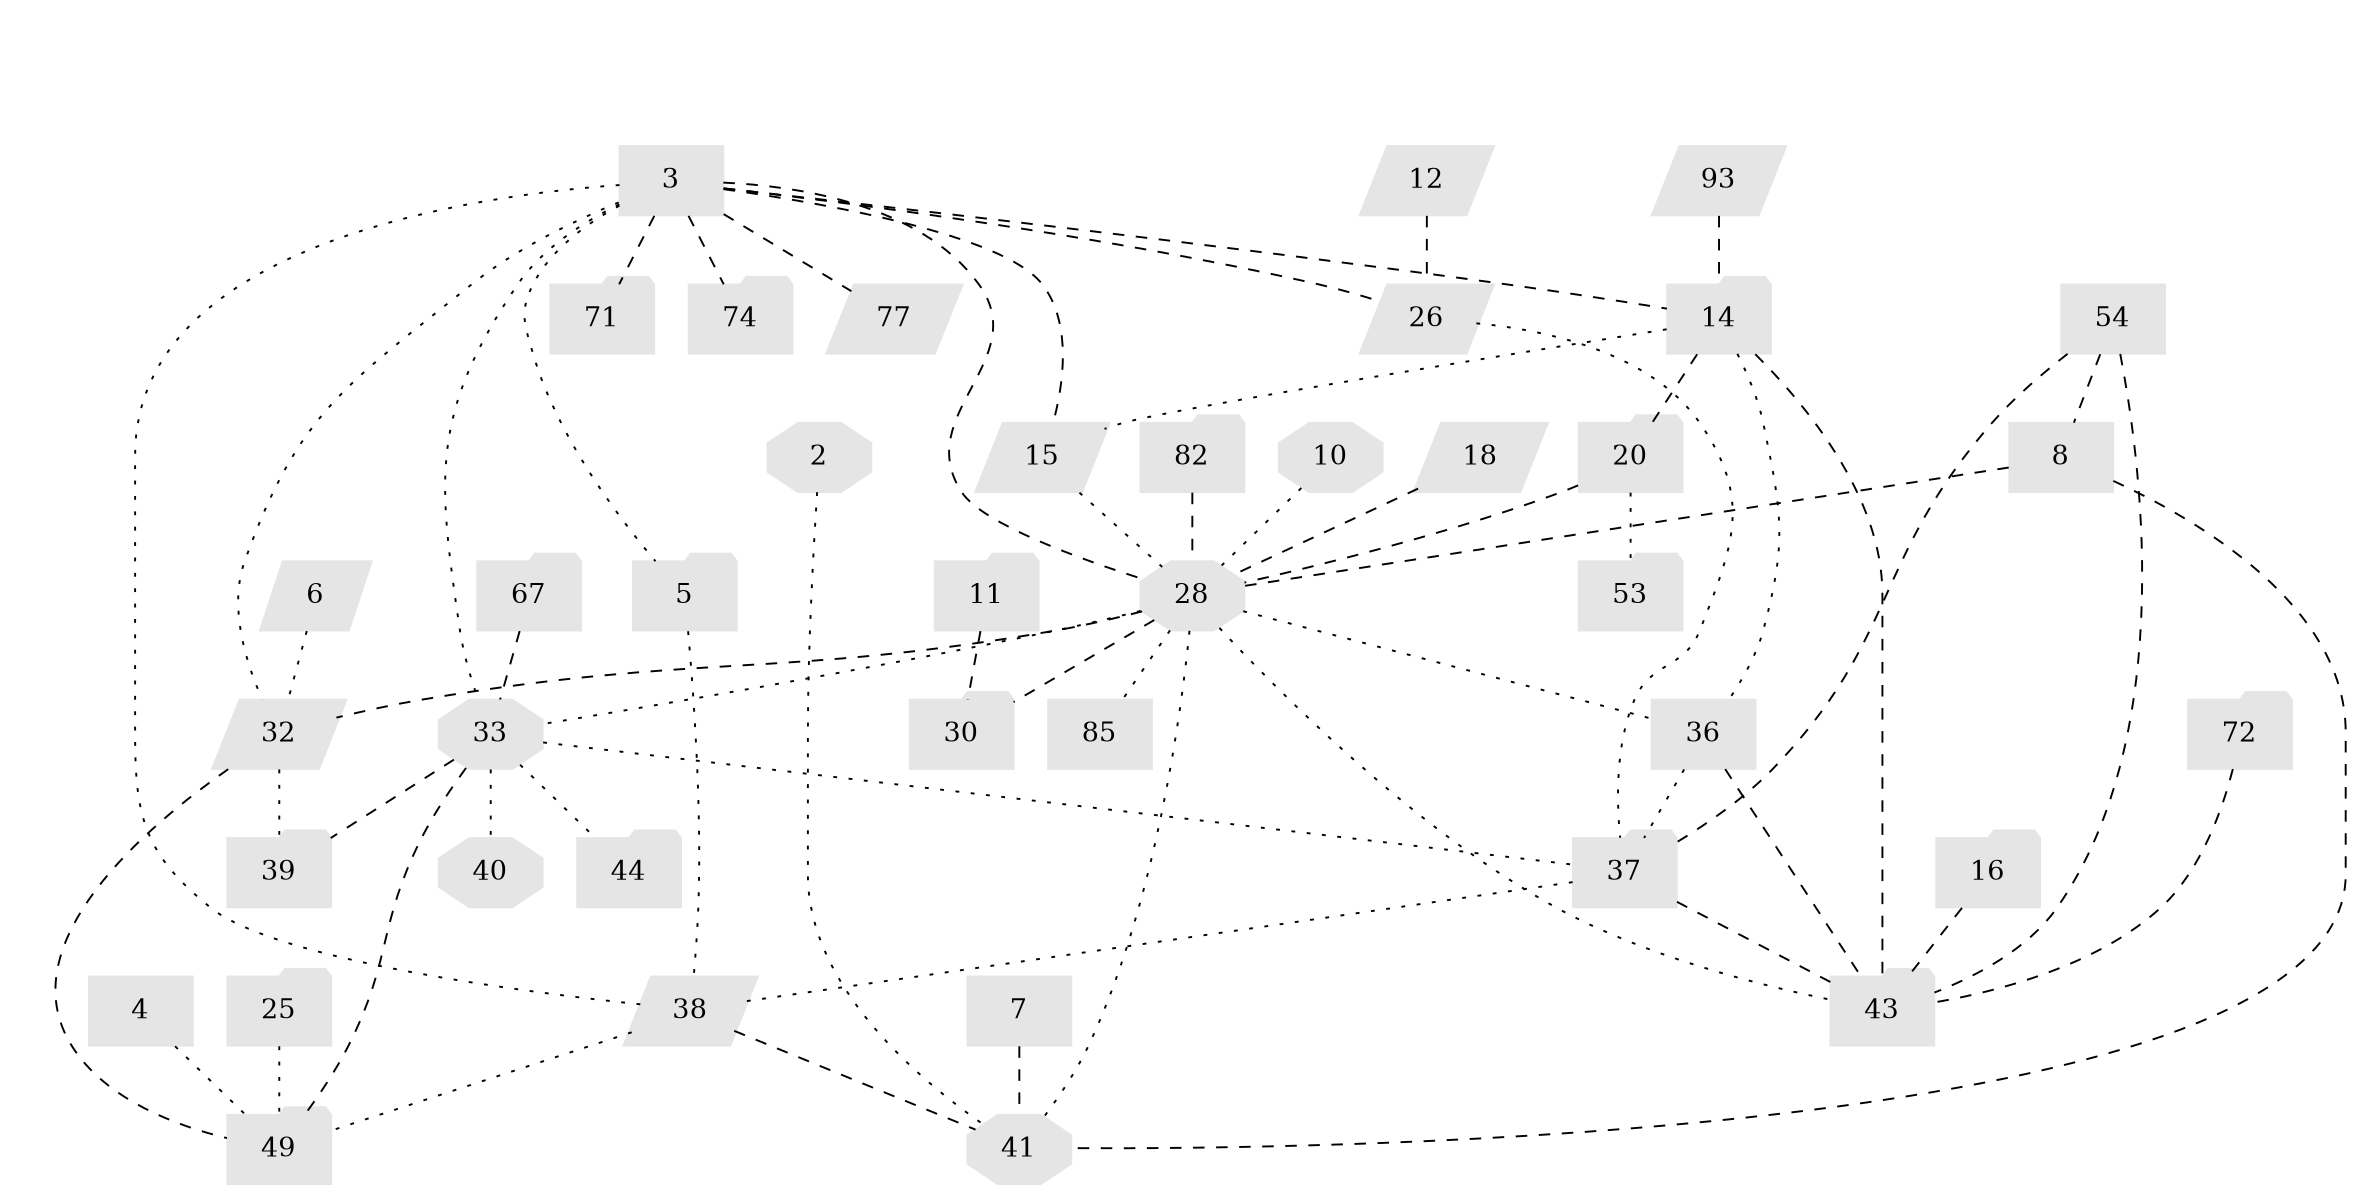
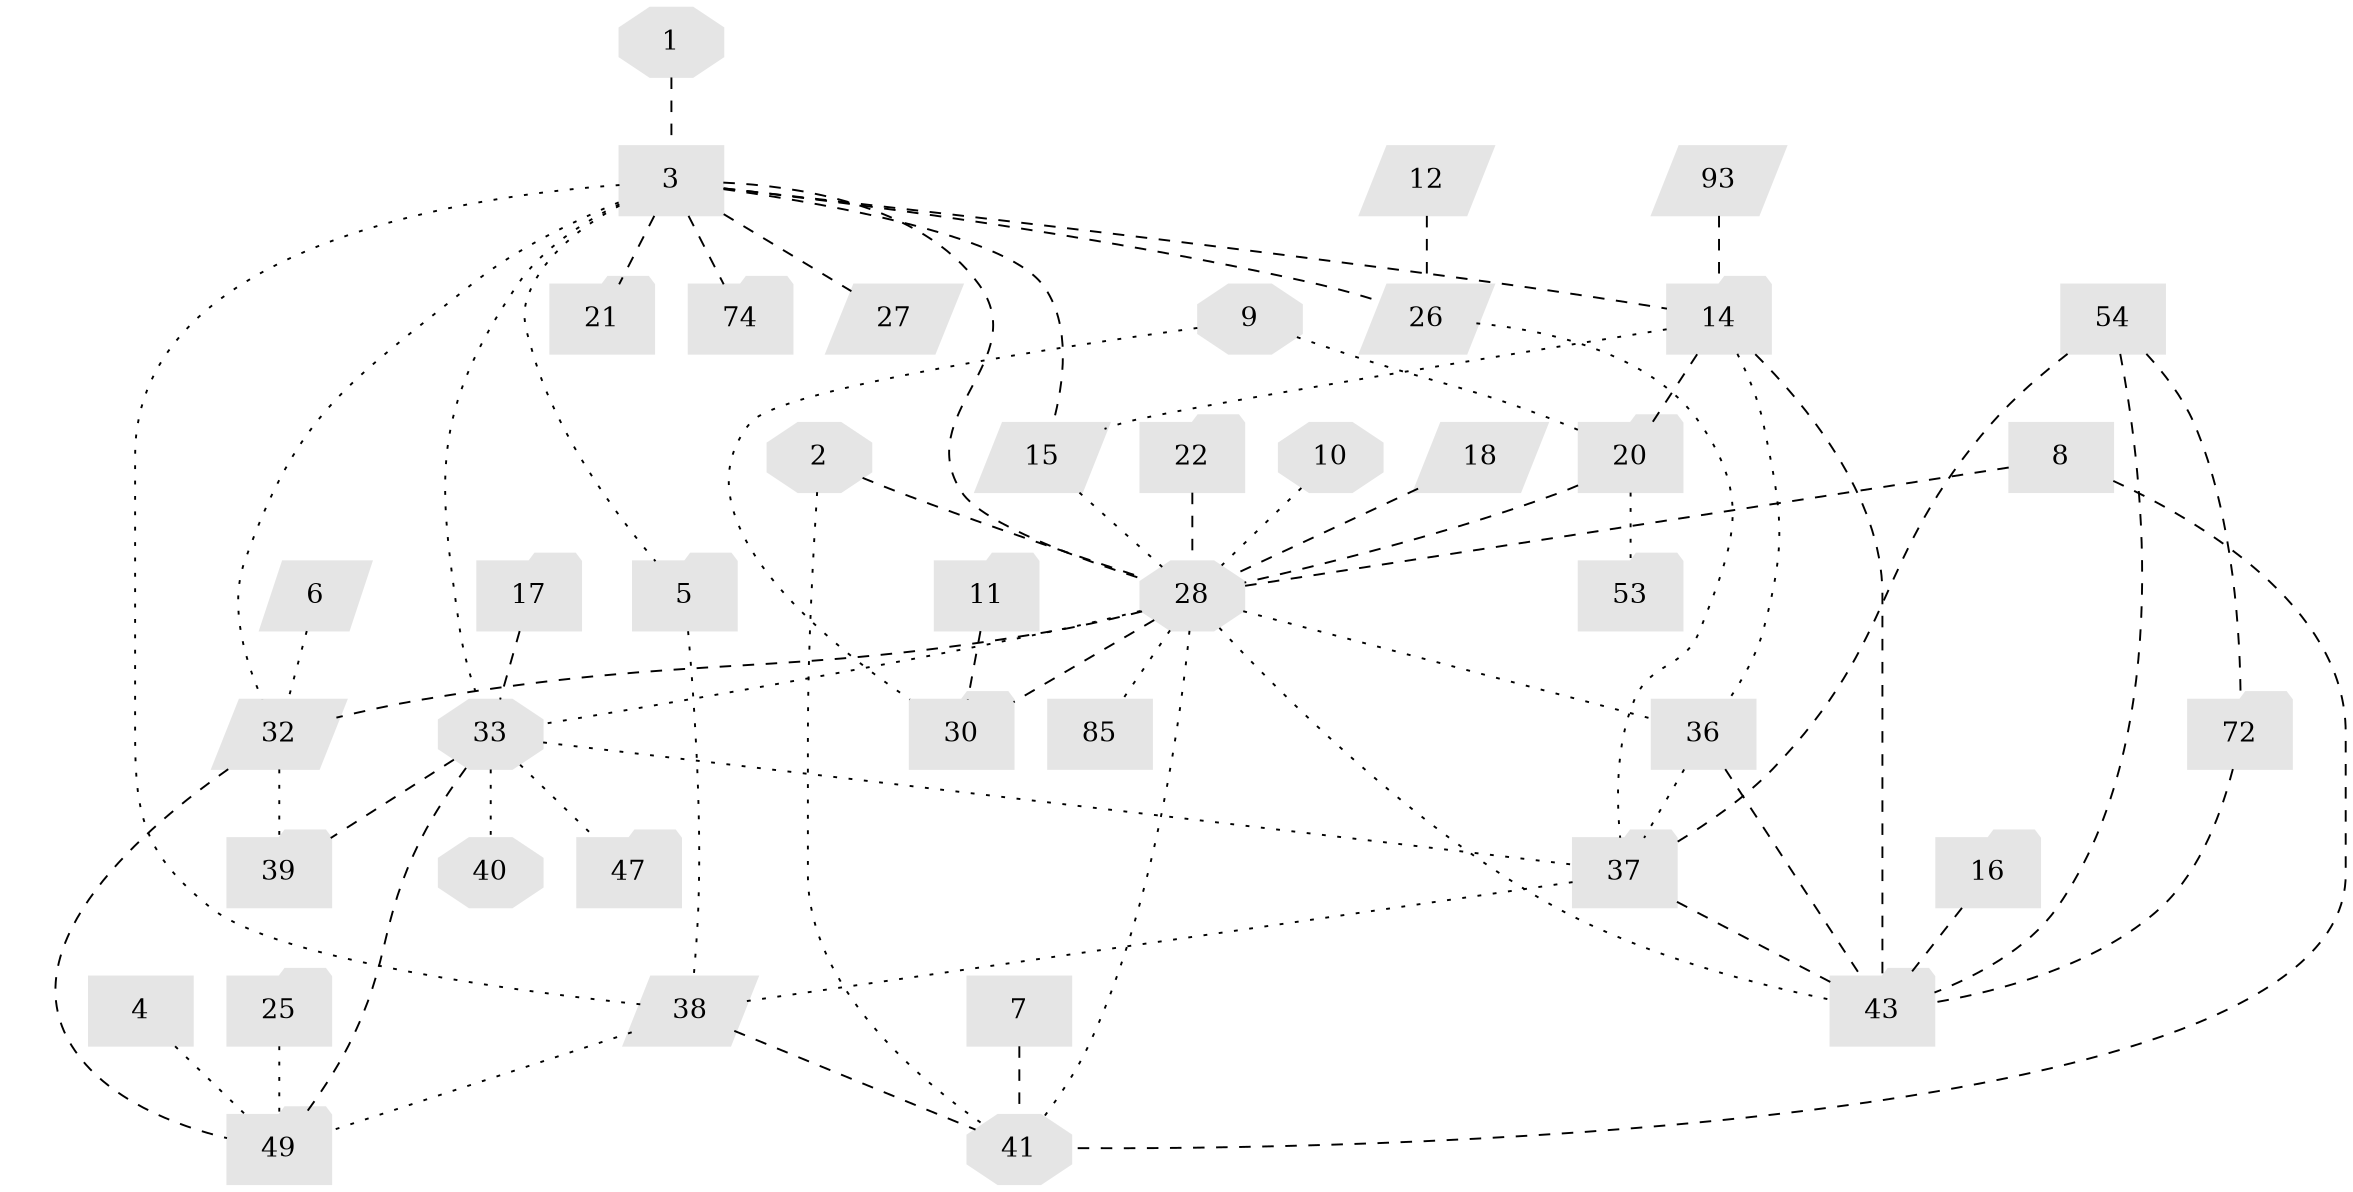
none -> (671, 42)
(602, 319) -> (602, 319)
(894, 319) -> (894, 319)
none -> (1250, 319)
(2087, 388) -> (2222, 517)
(1192, 457) -> (1192, 457)
none -> (975, 520)
(529, 596) -> (529, 596)
(629, 873) -> (629, 873)
